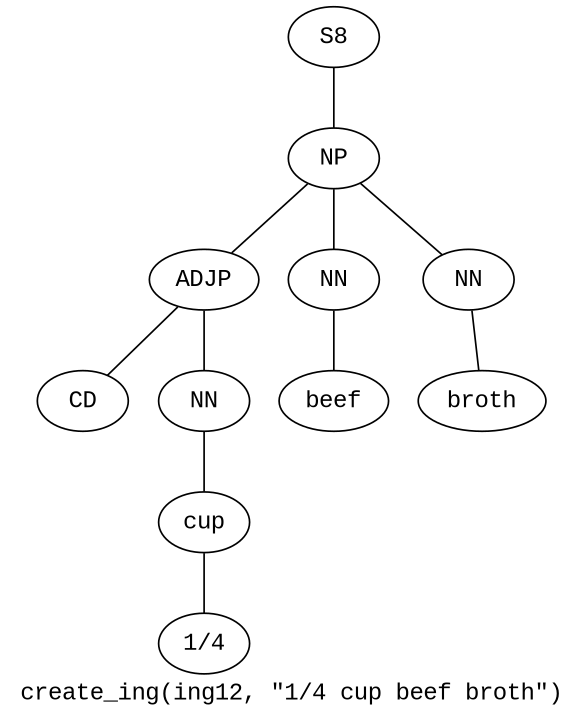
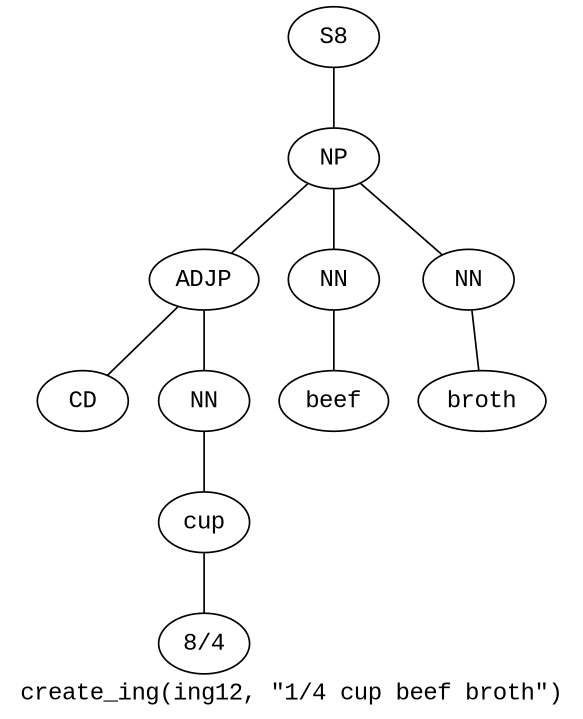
(204, 644) -> (204, 644)
